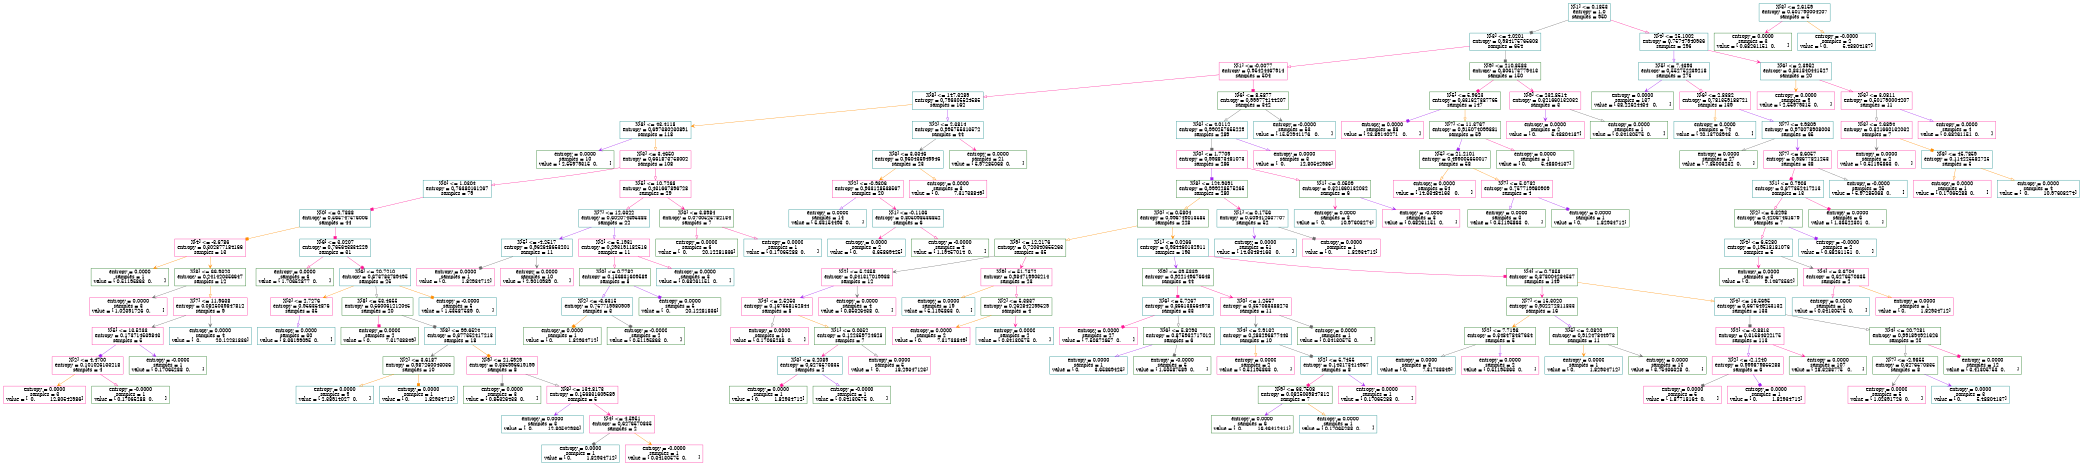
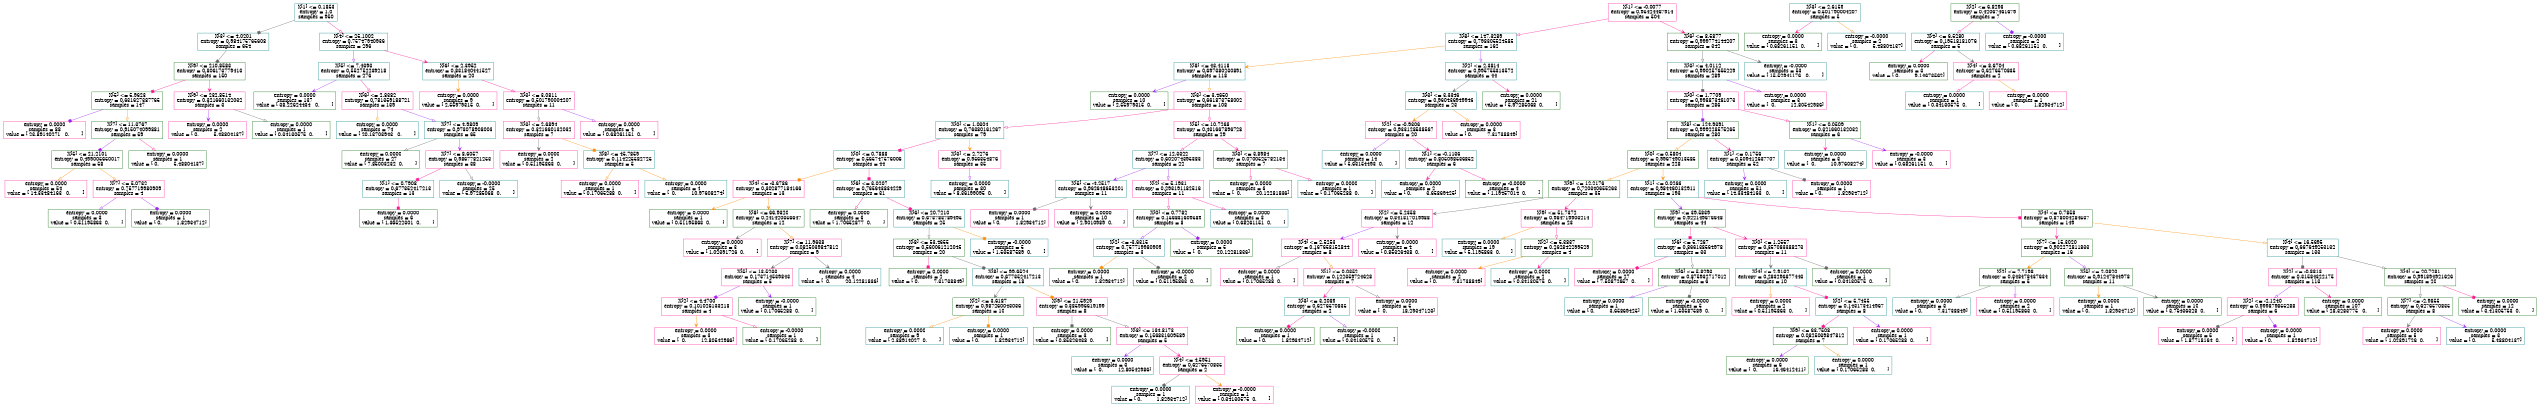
(1380, 56) -> none
(1253, 84) -> (1671, 26)
(1779, 202) -> none
(340, 291) -> (970, 143)
(850, 336) -> (1339, 277)
(1294, 350) -> (1809, 291)
